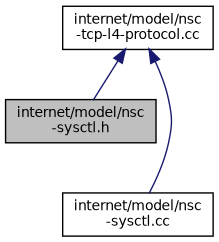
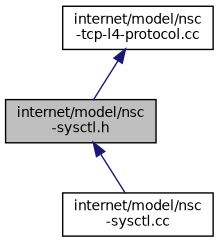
(171, 128) -> (113, 174)
